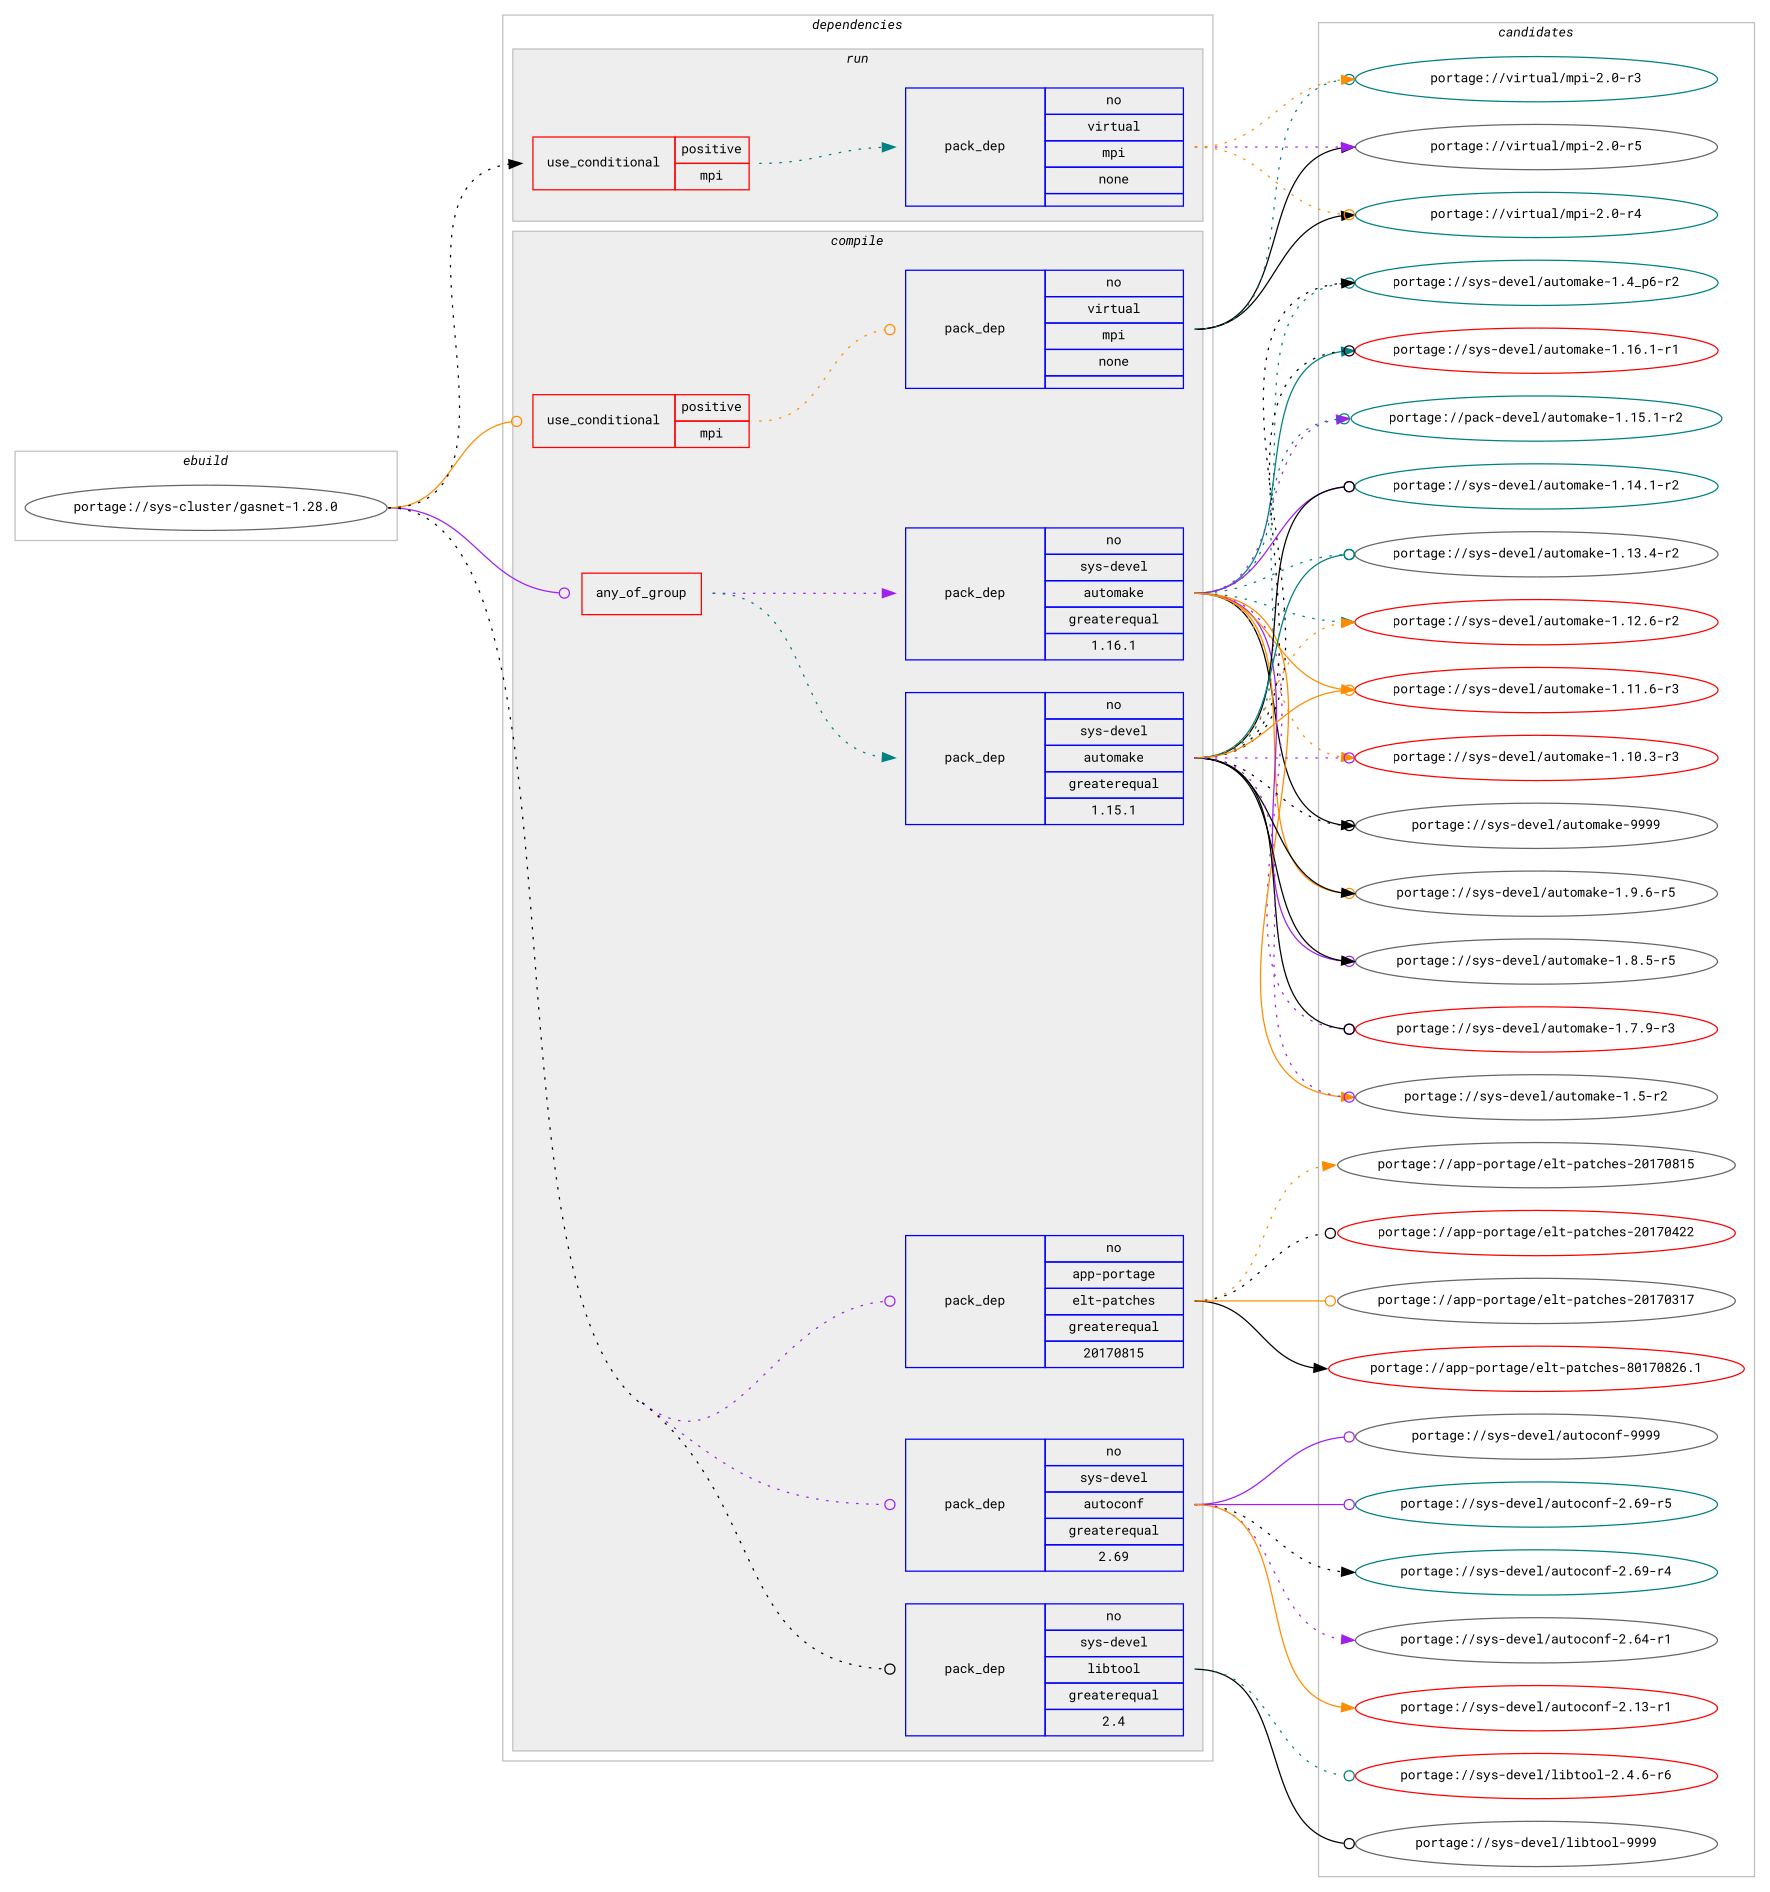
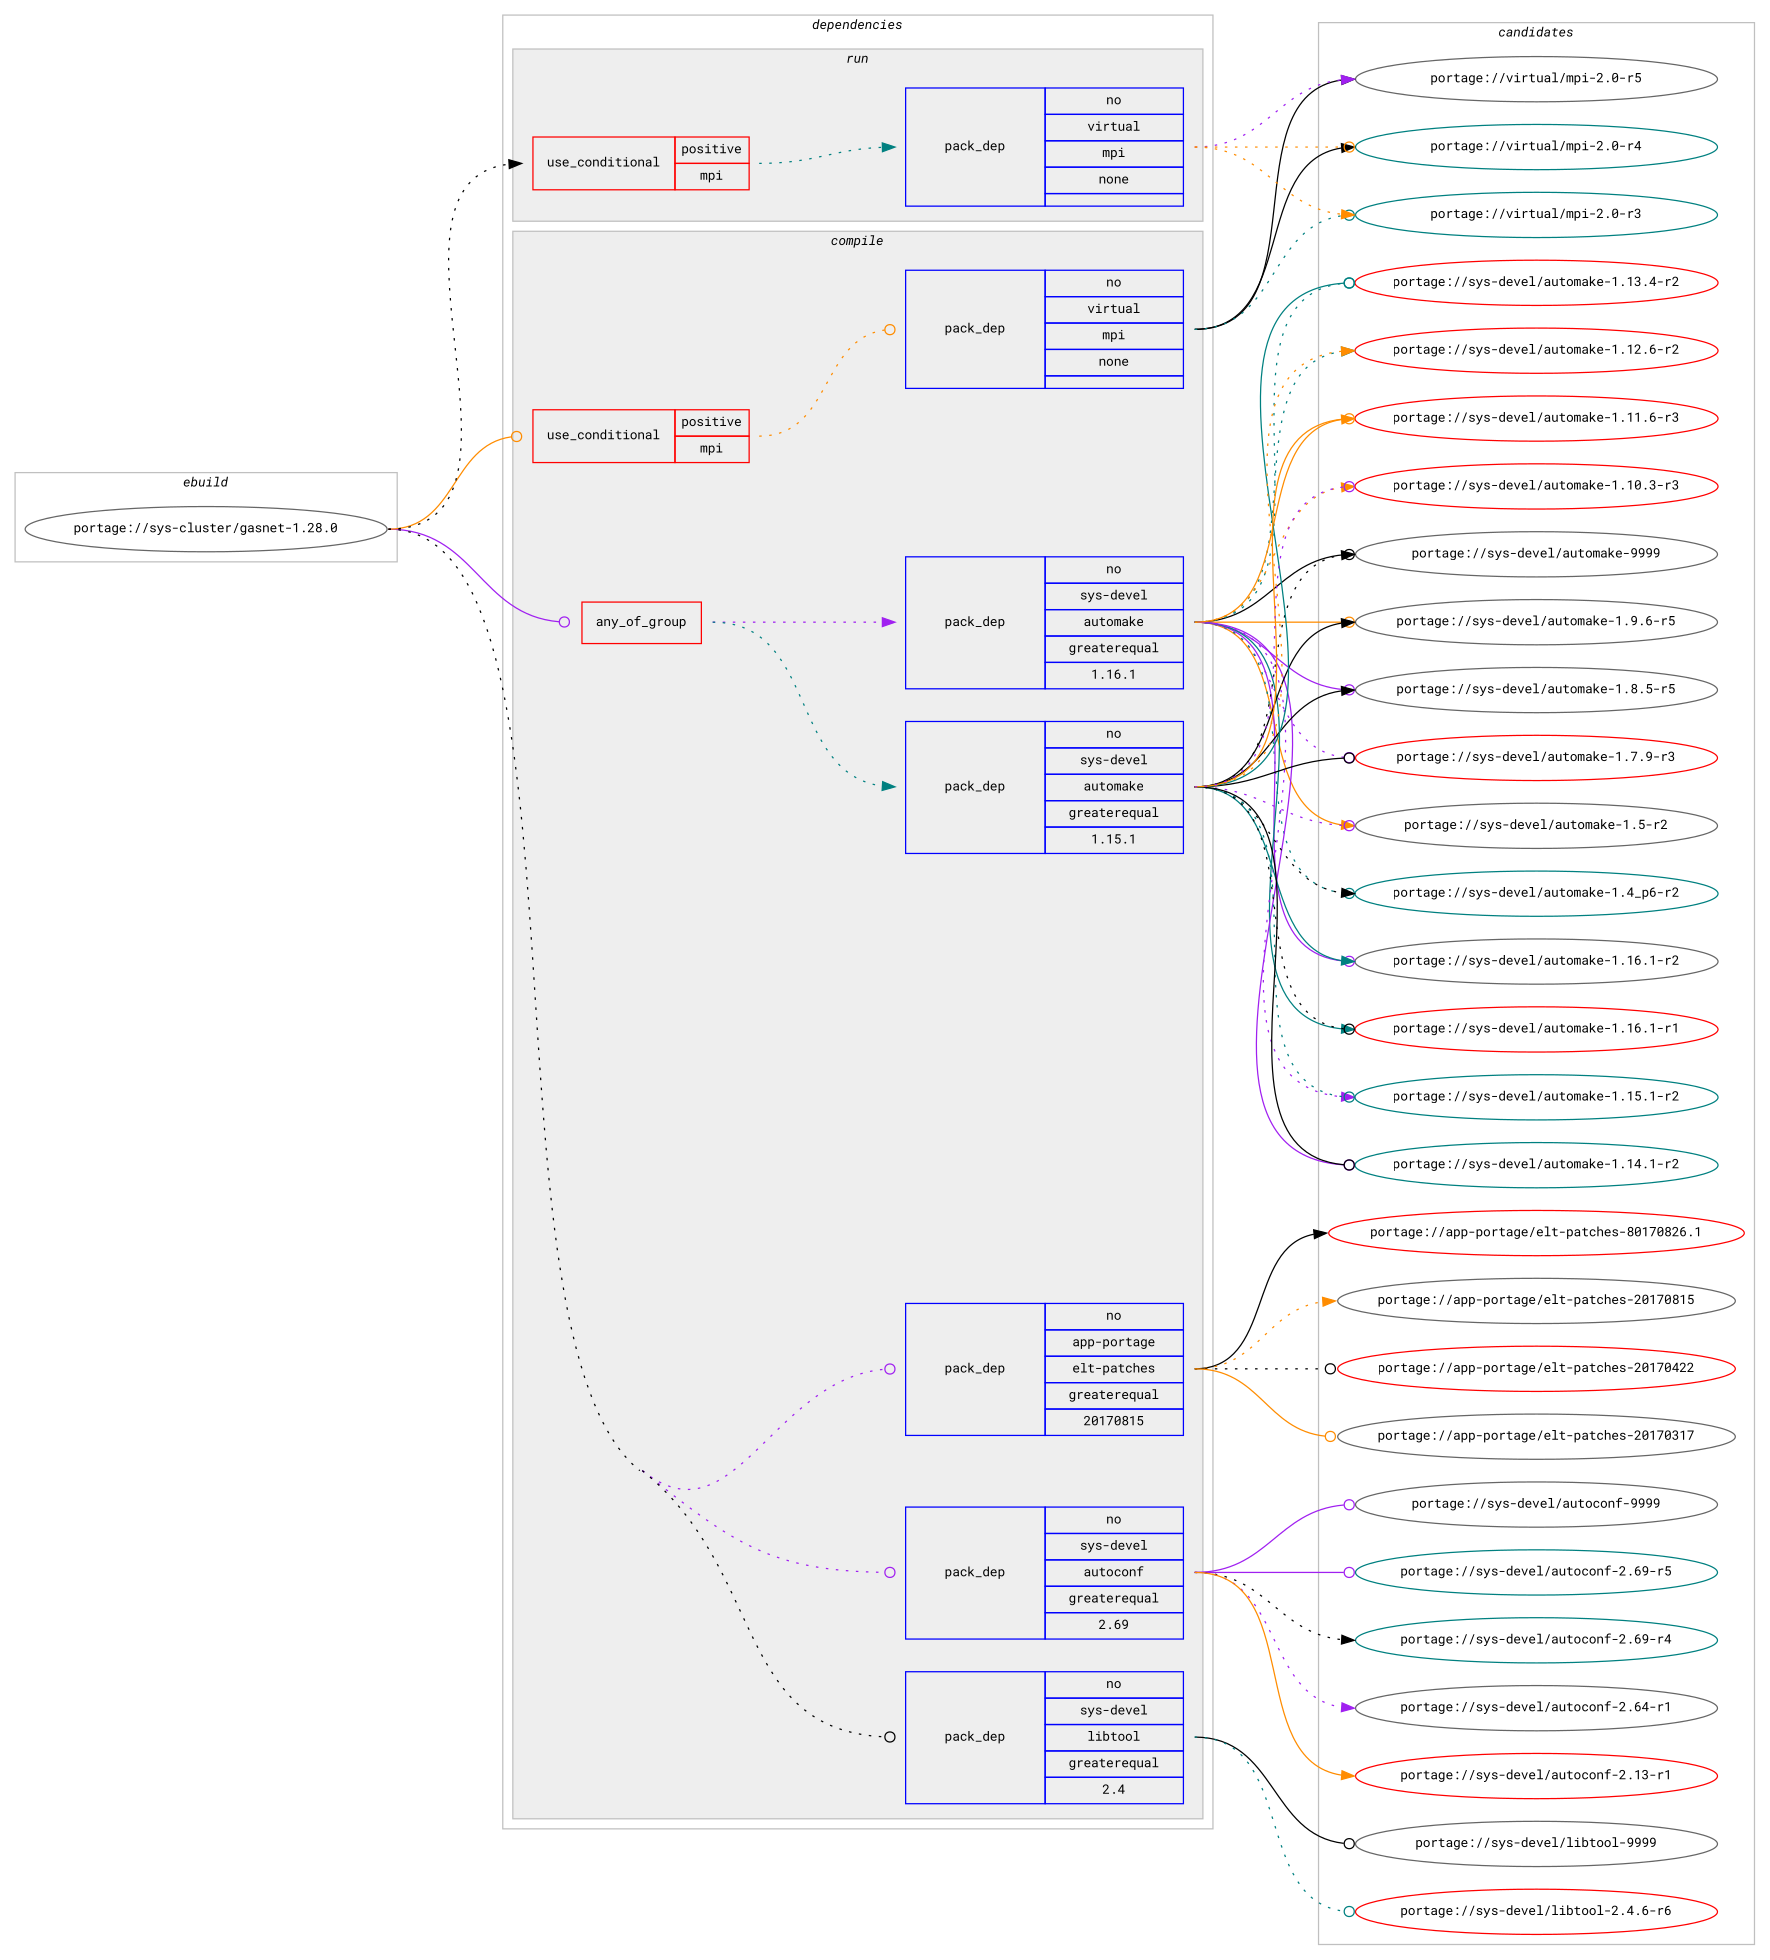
(1536, 419) -> (1536, 1097)
(1536, 554) -> (1536, 283)
none -> (1536, 962)
